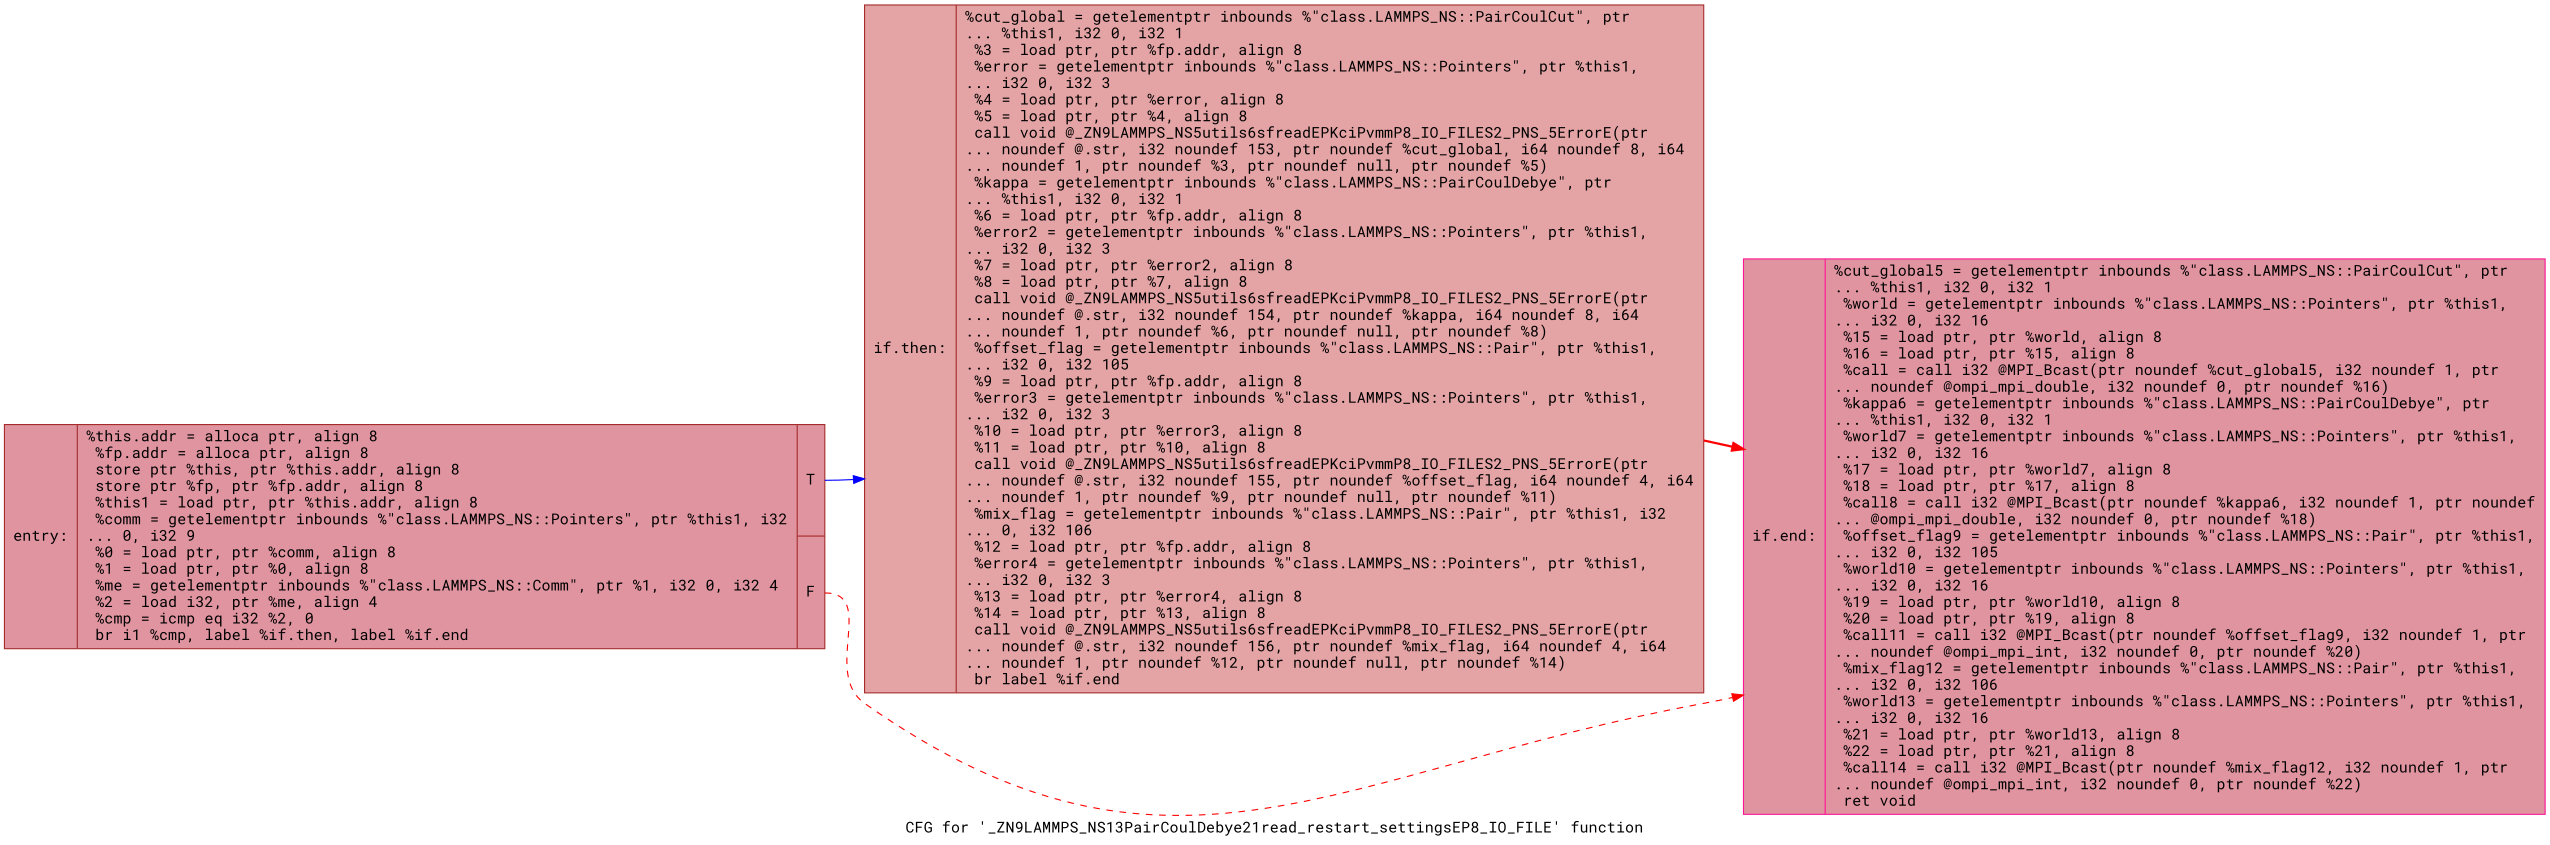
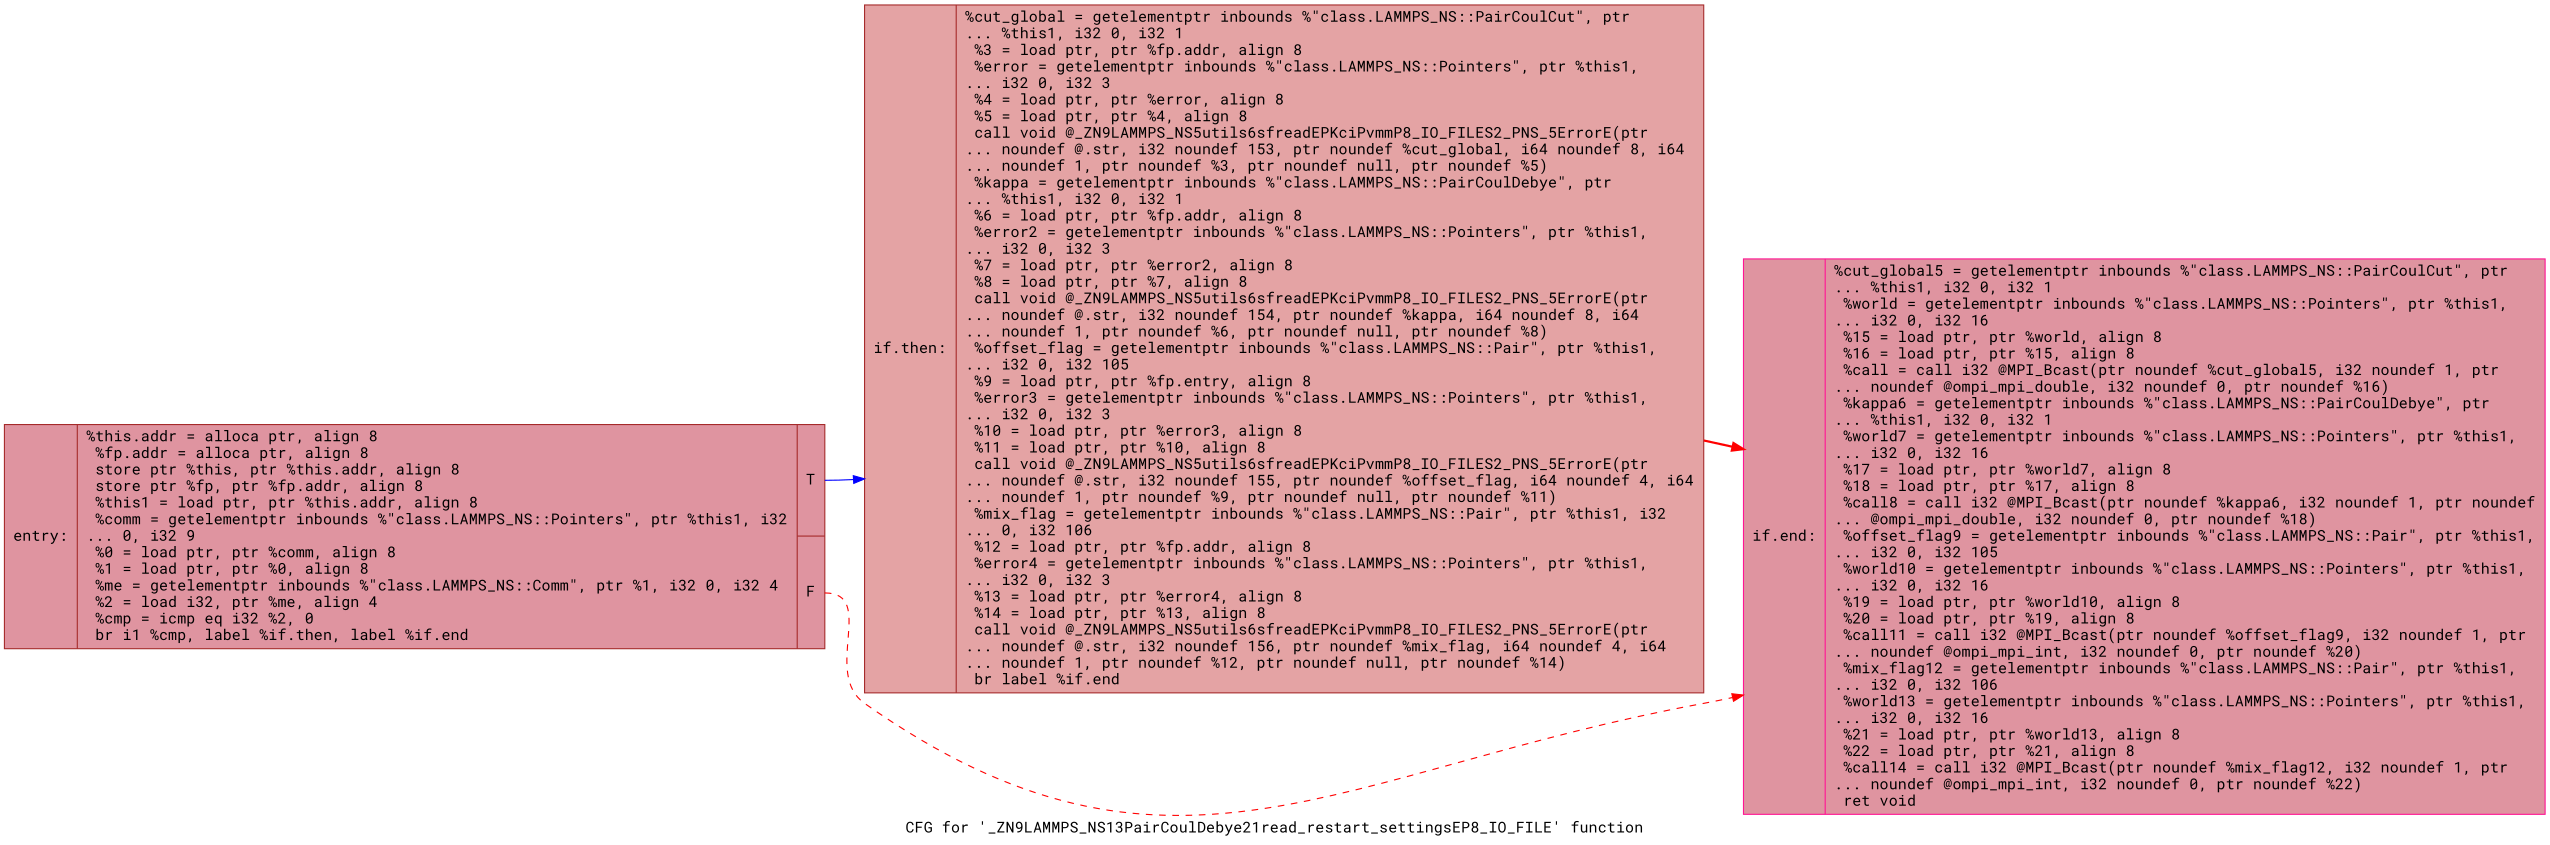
(1134, 381) -> (1138, 381)
